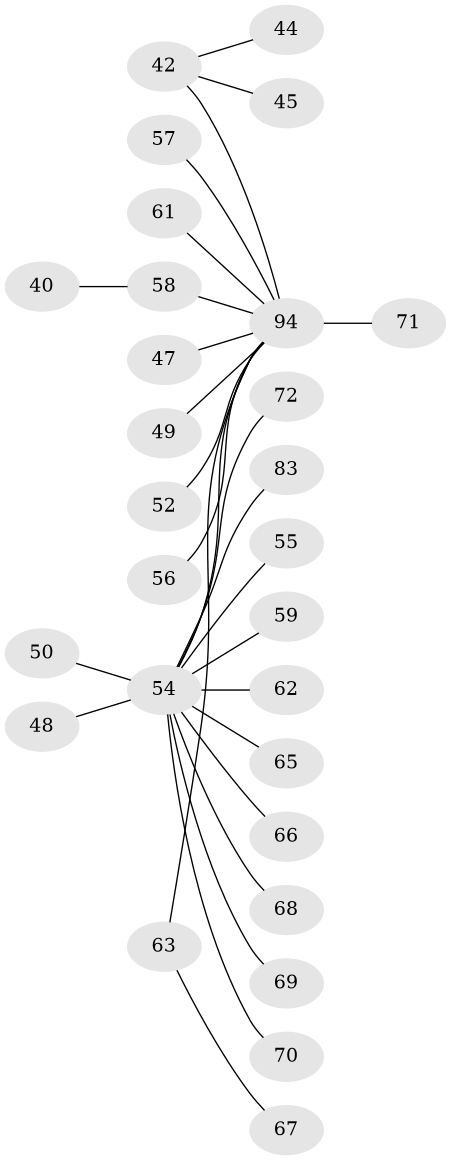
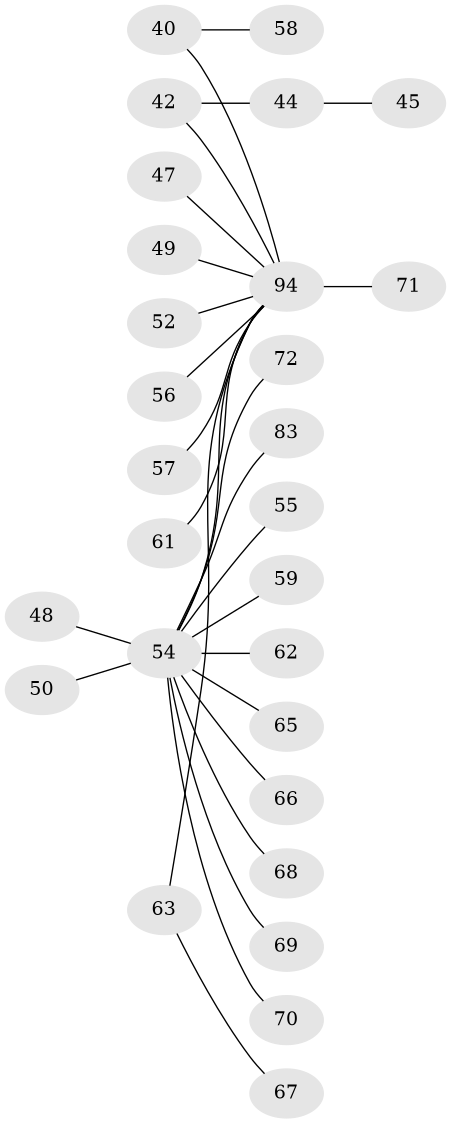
(226, 85) -> (348, 103)
(226, 305) -> (243, 151)
